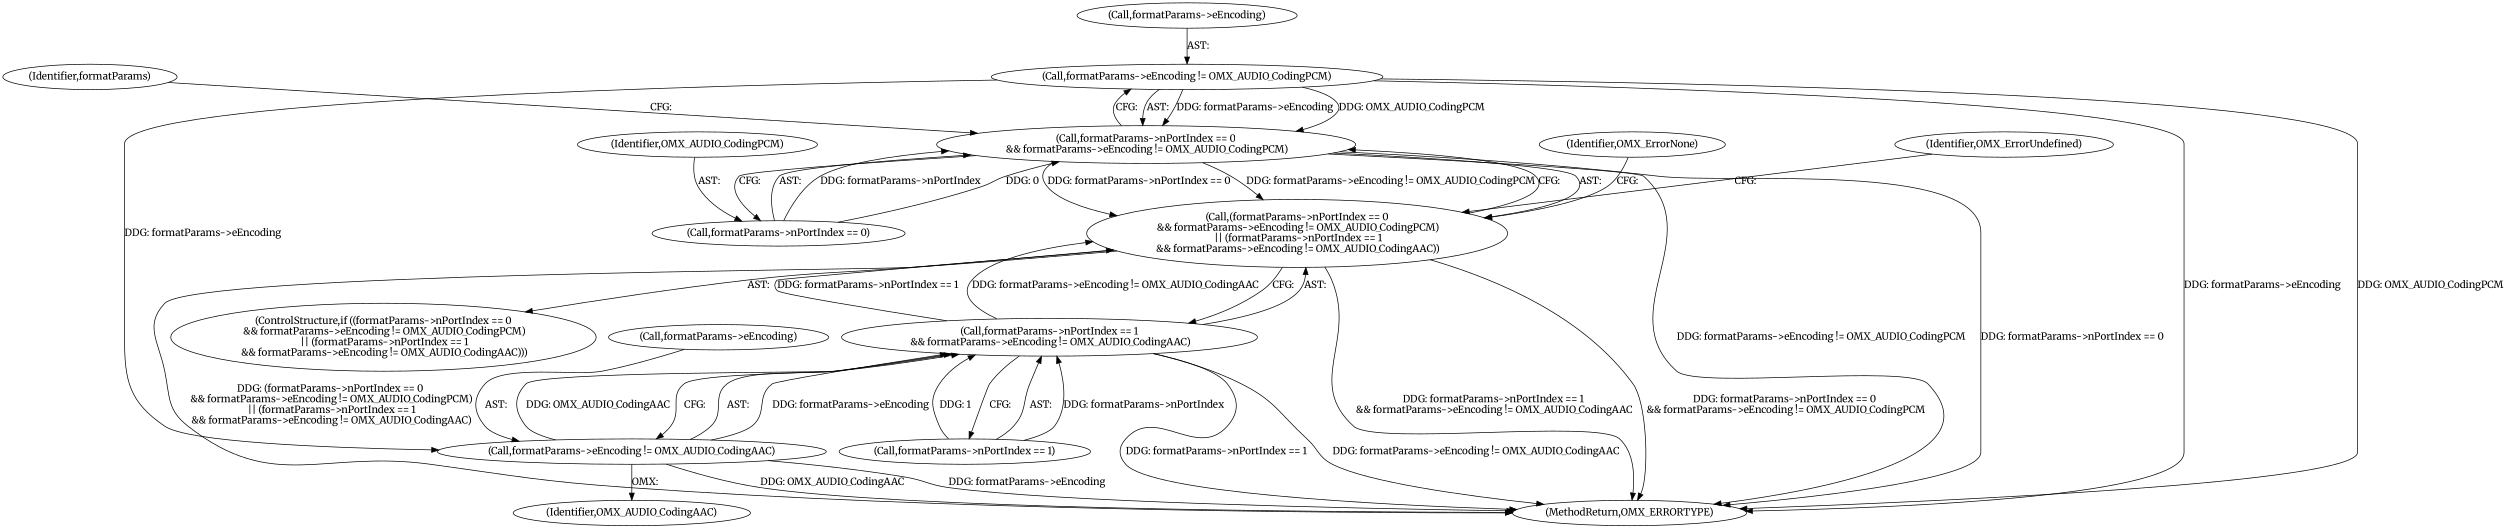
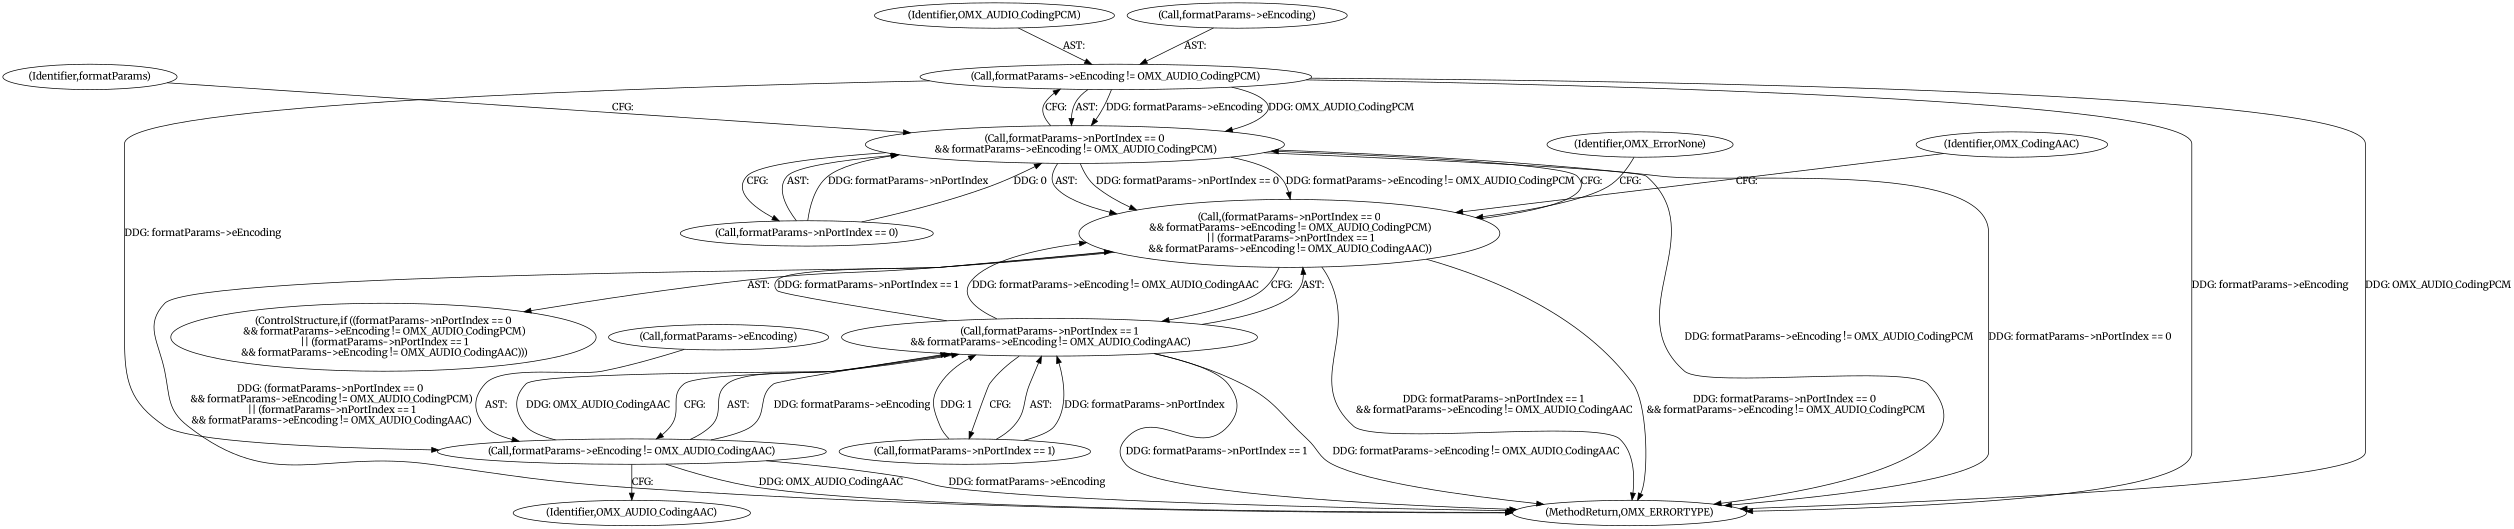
(2004, 145) -> (2012, 145)
(704, 195) -> (1052, 45)
(646, 482) -> (644, 482)
